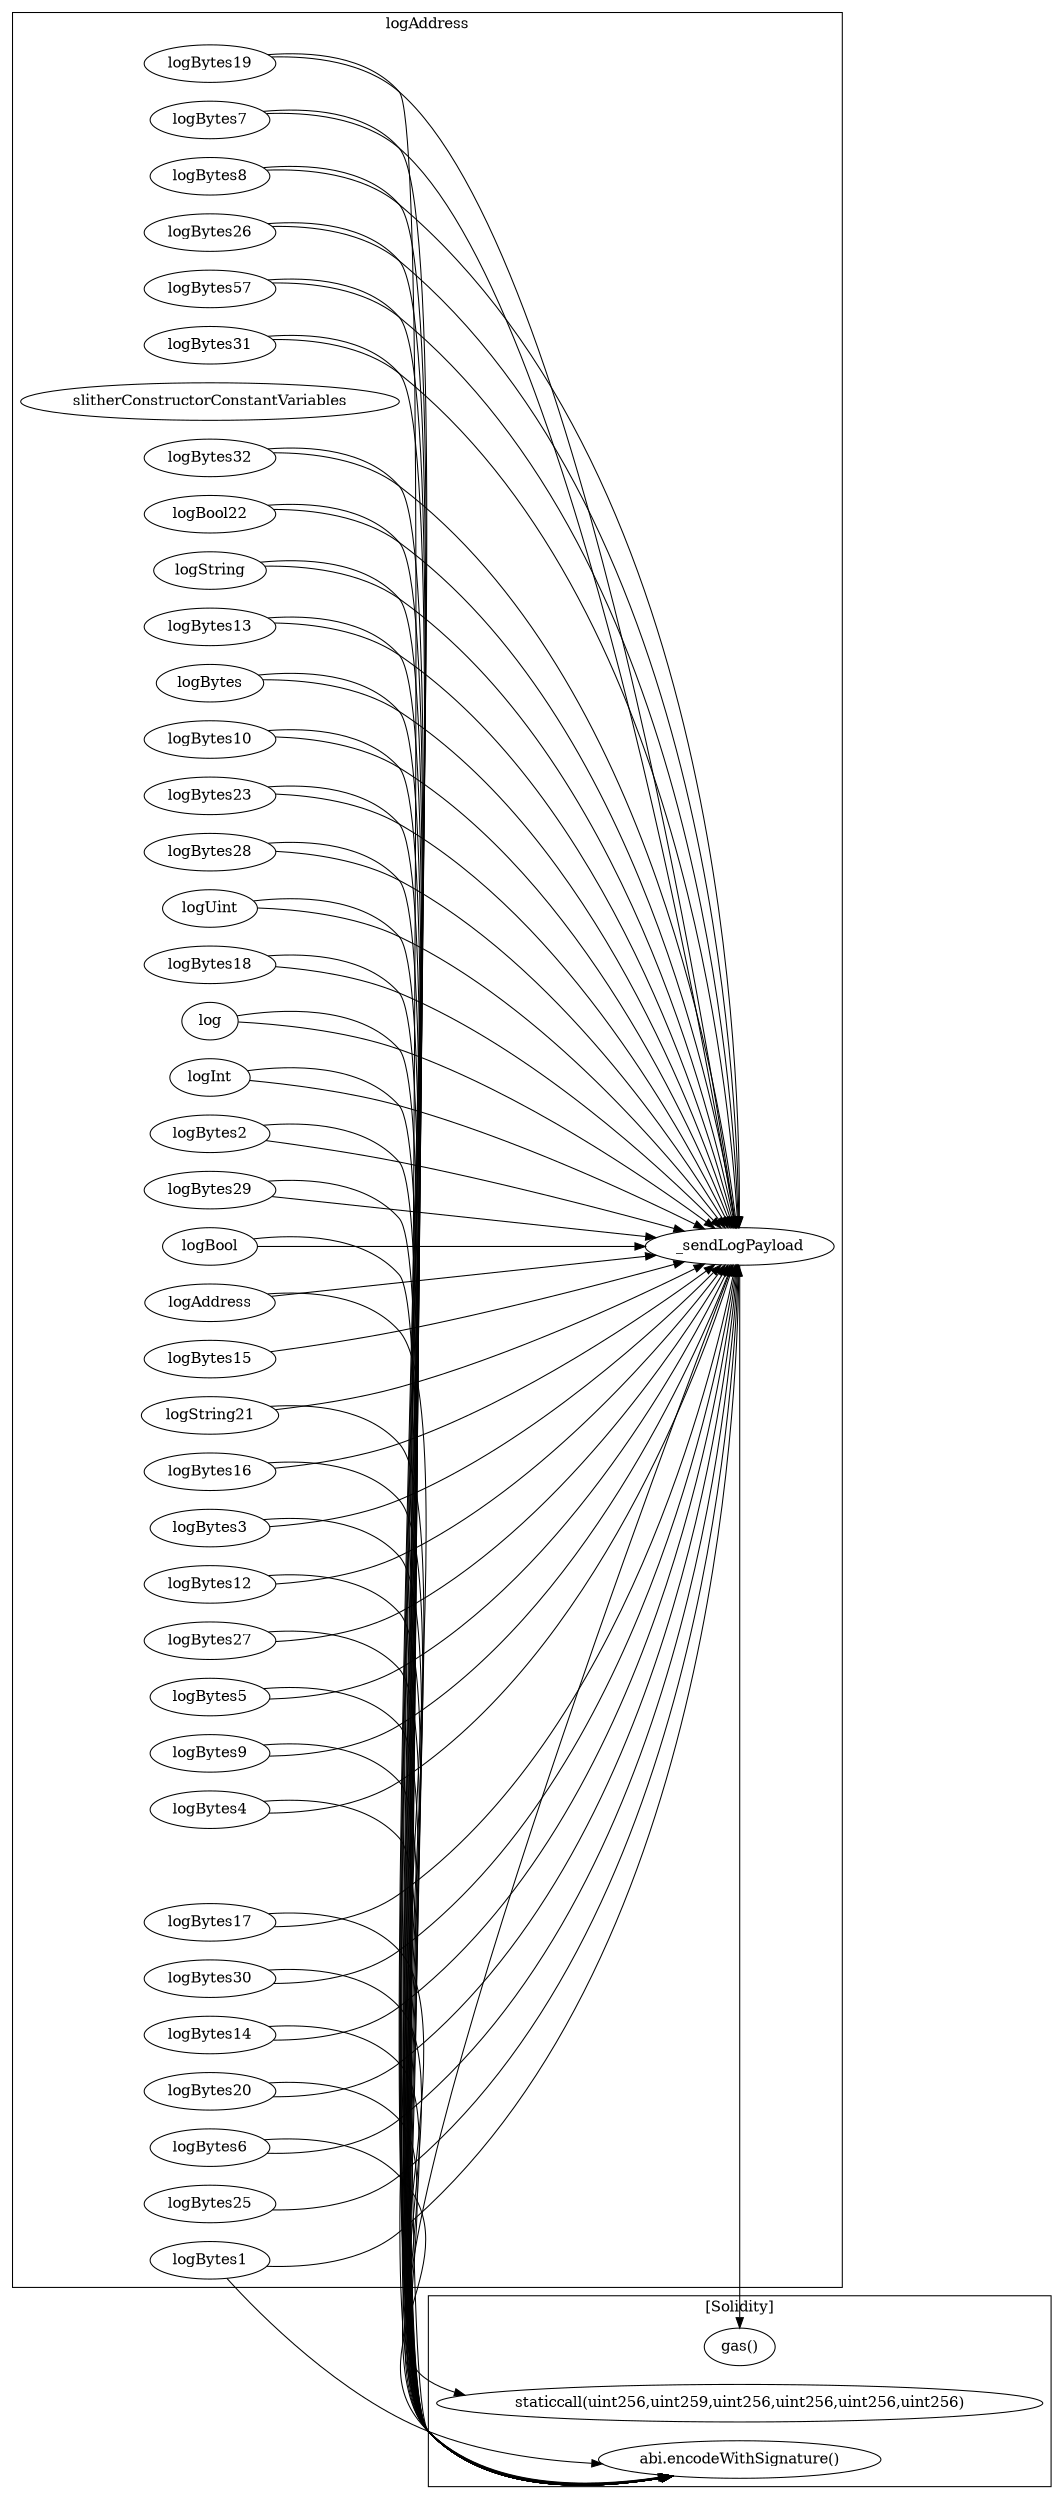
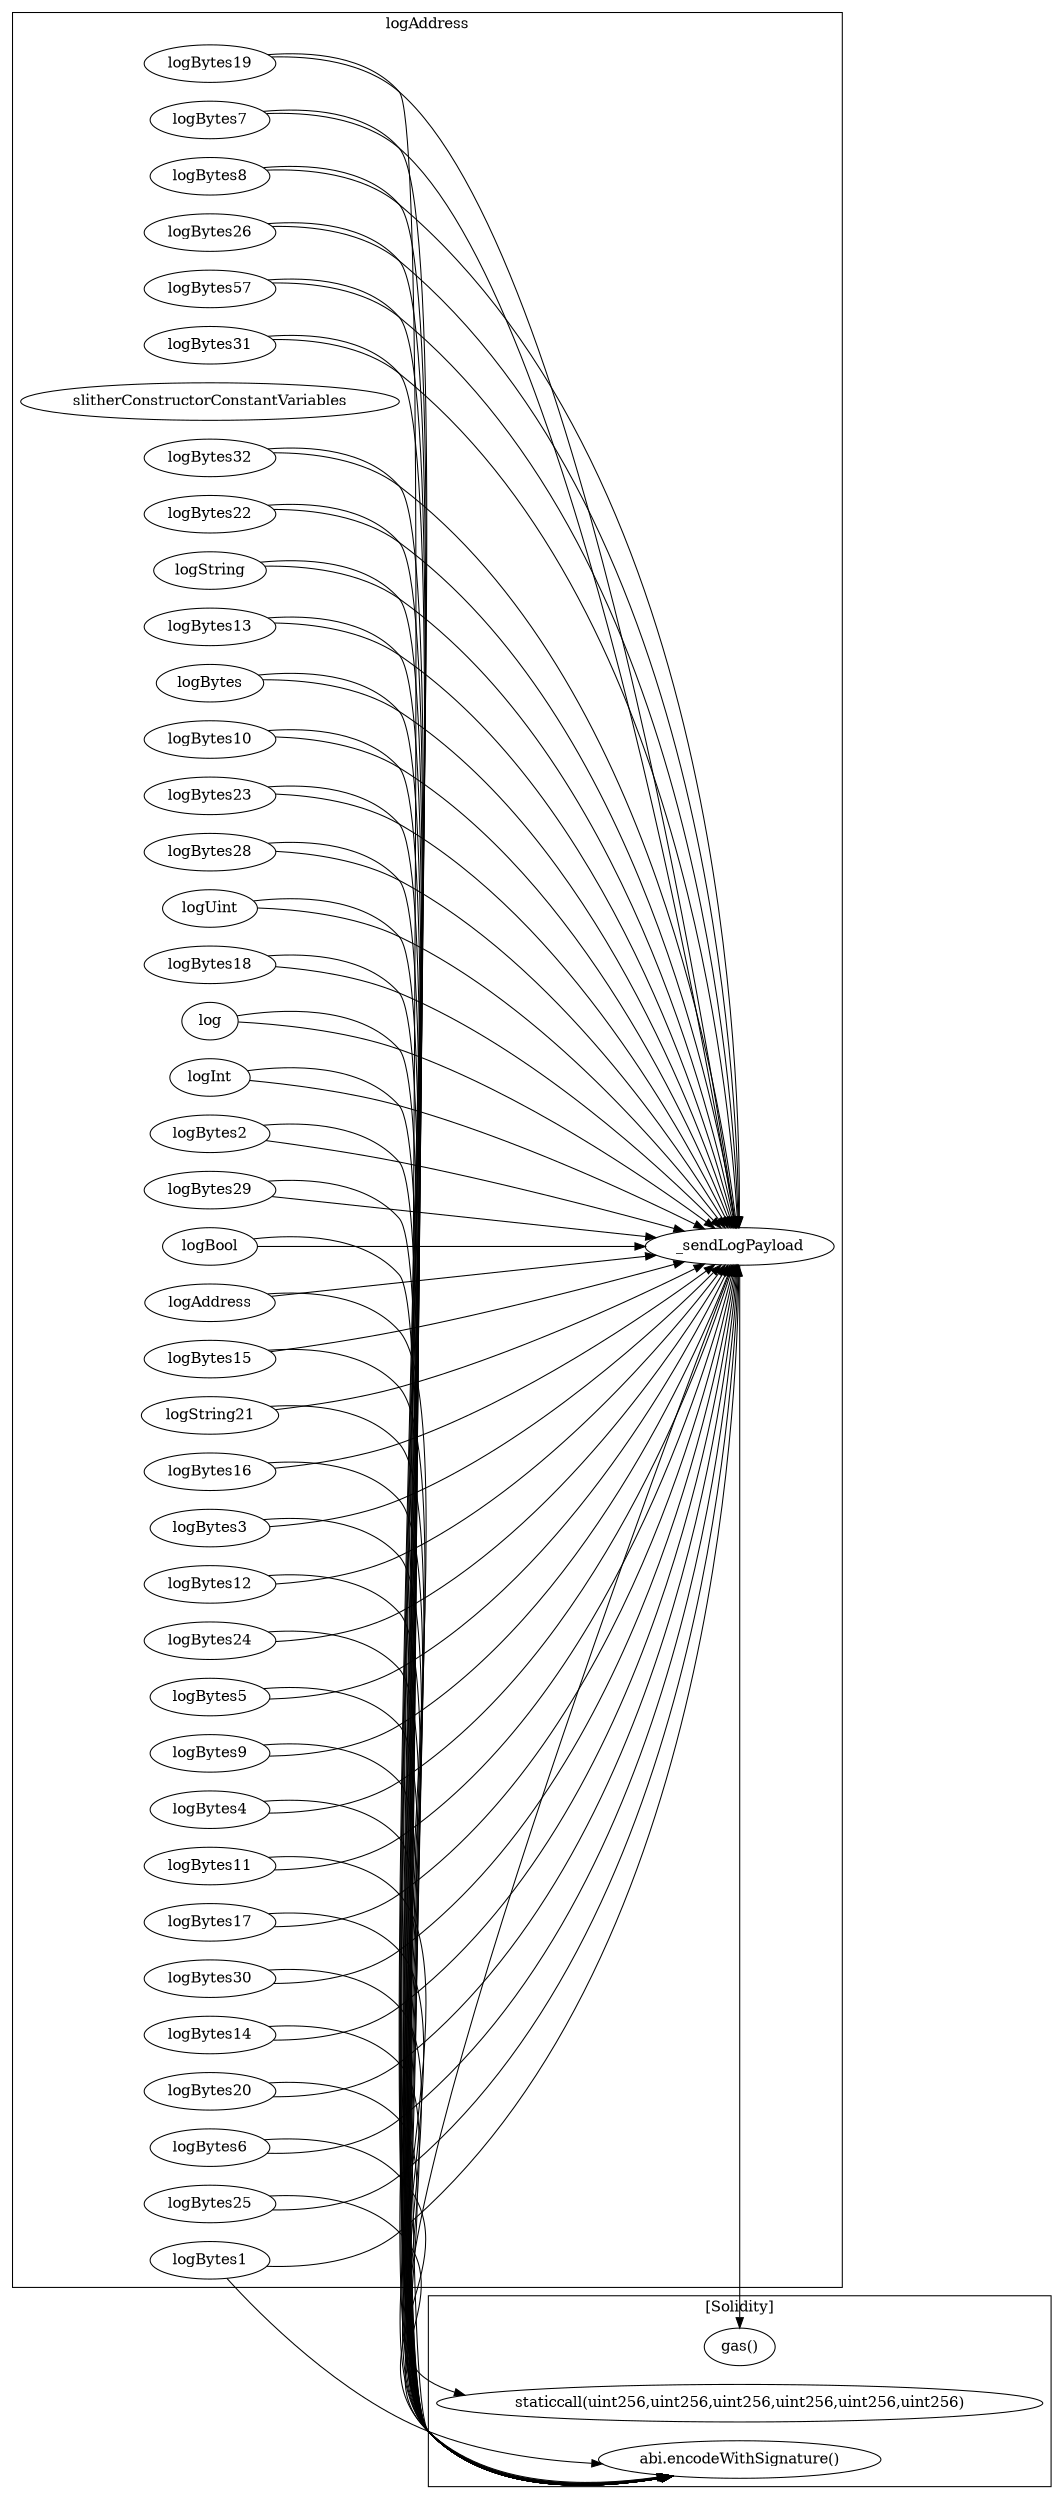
(210, 514) -> (210, 514)
(210, 1641) -> (210, 1641)
none -> (210, 1866)
none -> (410, 1963)
none -> (405, 2382)
(740, 2403) -> (740, 2403)
